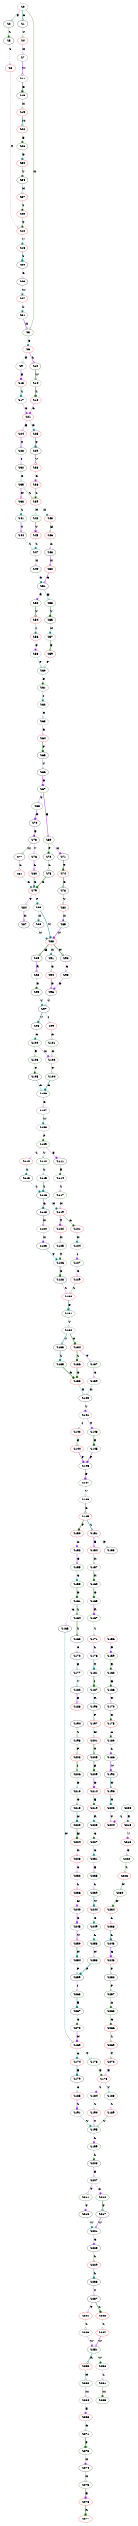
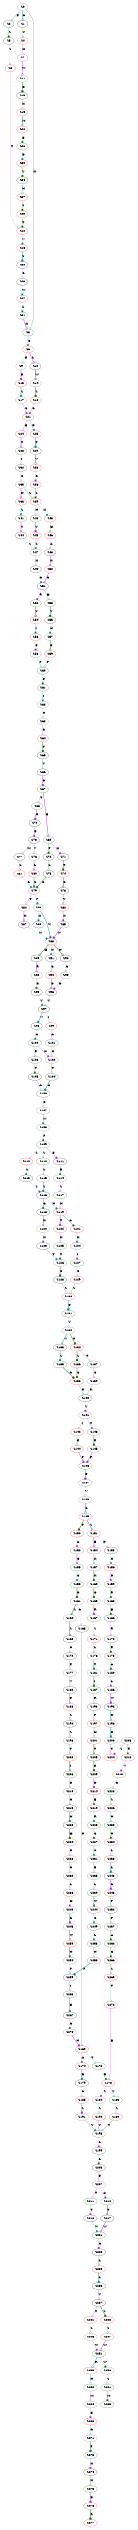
none -> (111, 1558)
none -> (70, 1715)
